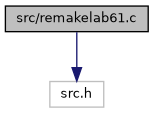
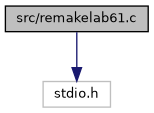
(77, 94) -> (77, 94)
